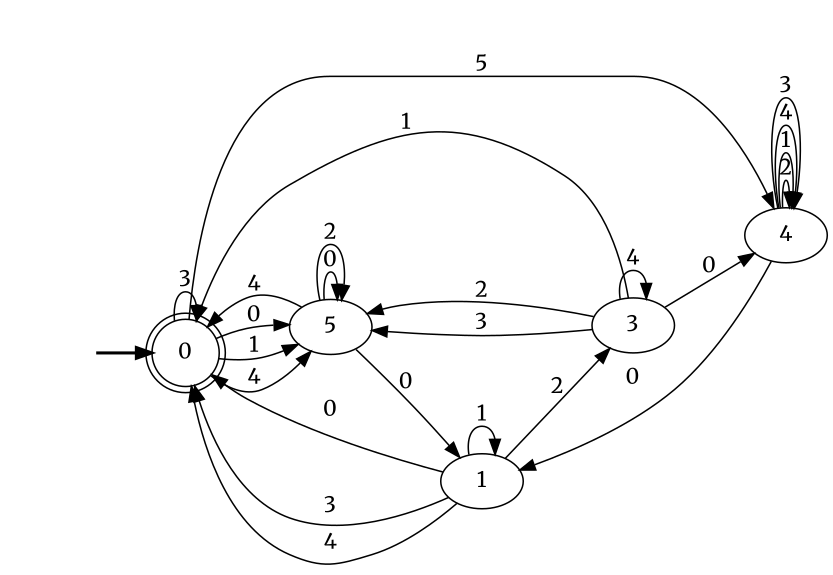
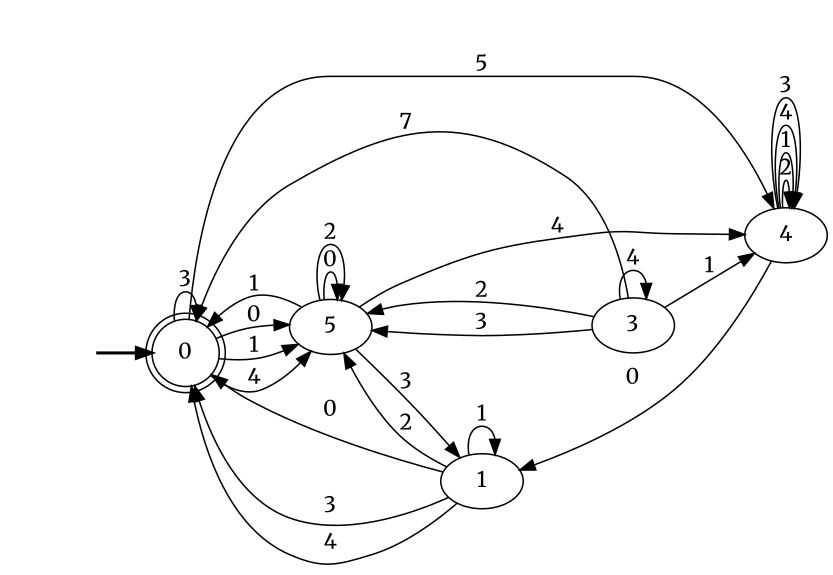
(406, 123) -> (406, 123)
none -> (538, 241)
(710, 267) -> (710, 267)
(254, 285) -> (254, 285)
(406, 383) -> (406, 383)
(552, 409) -> (390, 425)
